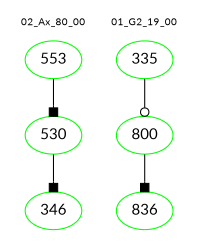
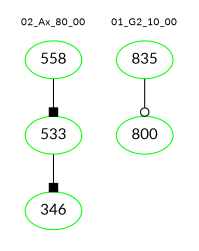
(145, 23) -> (145, 23)
(53, 60) -> (53, 60)
(145, 60) -> (145, 60)
(53, 135) -> (53, 135)
(145, 211) -> none
